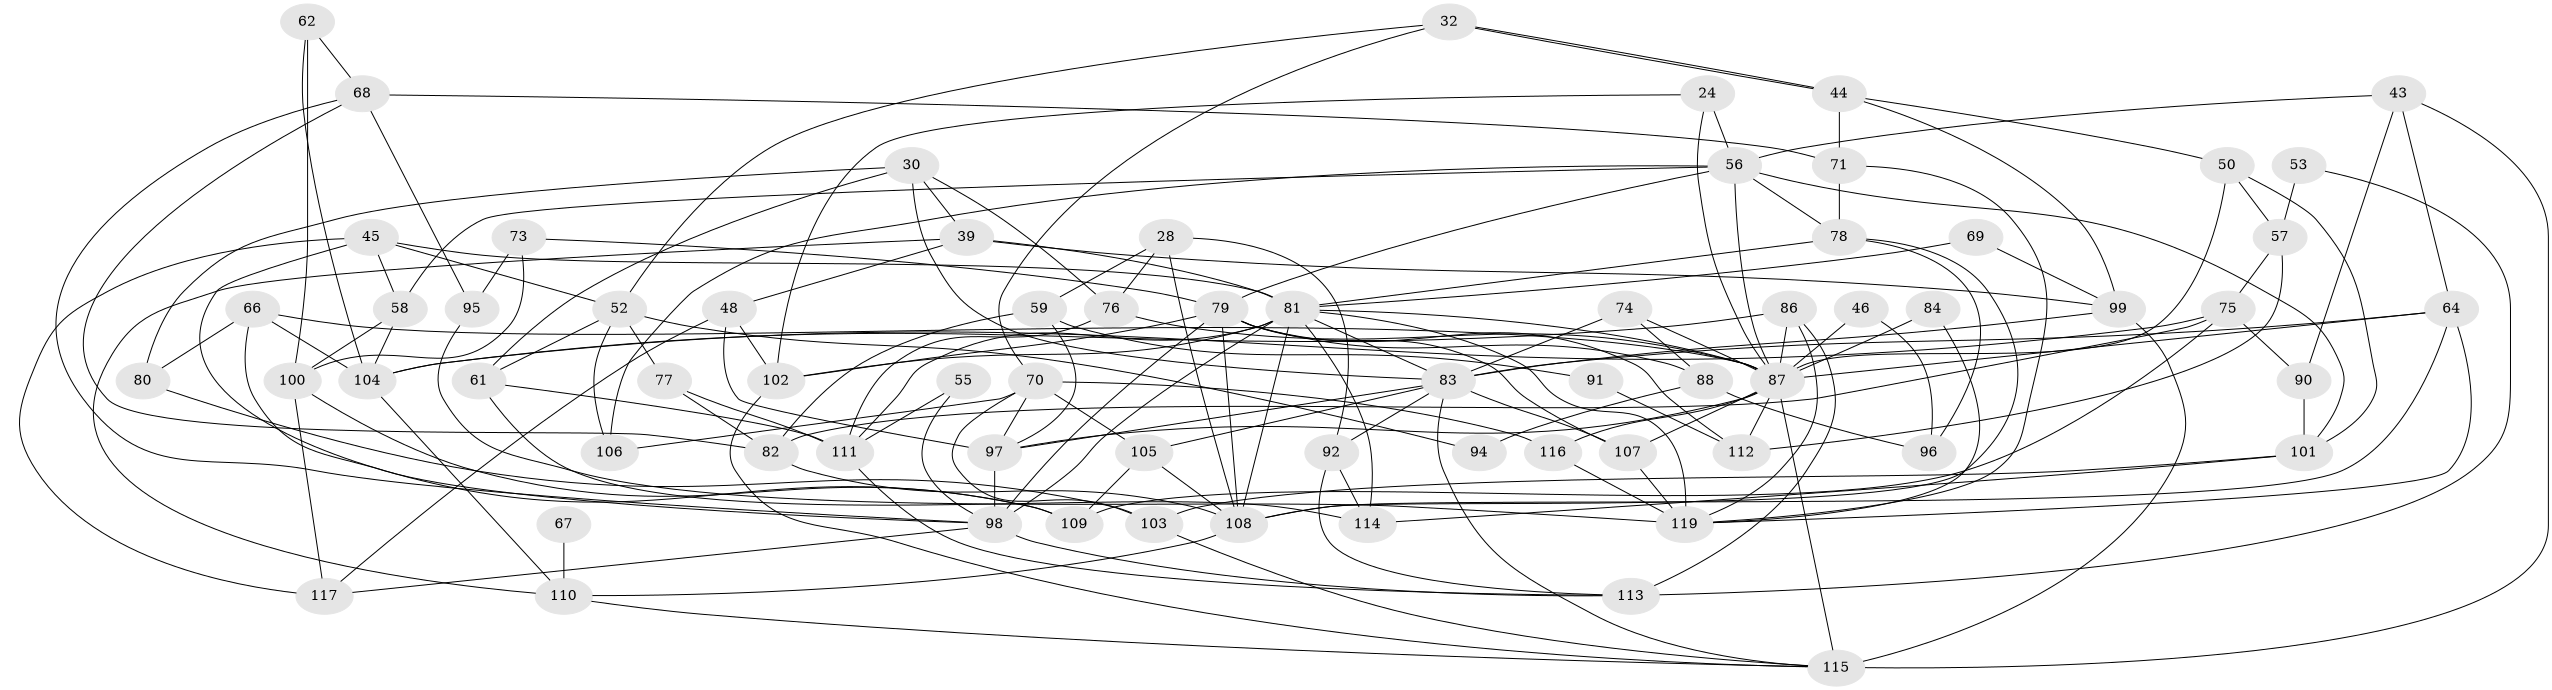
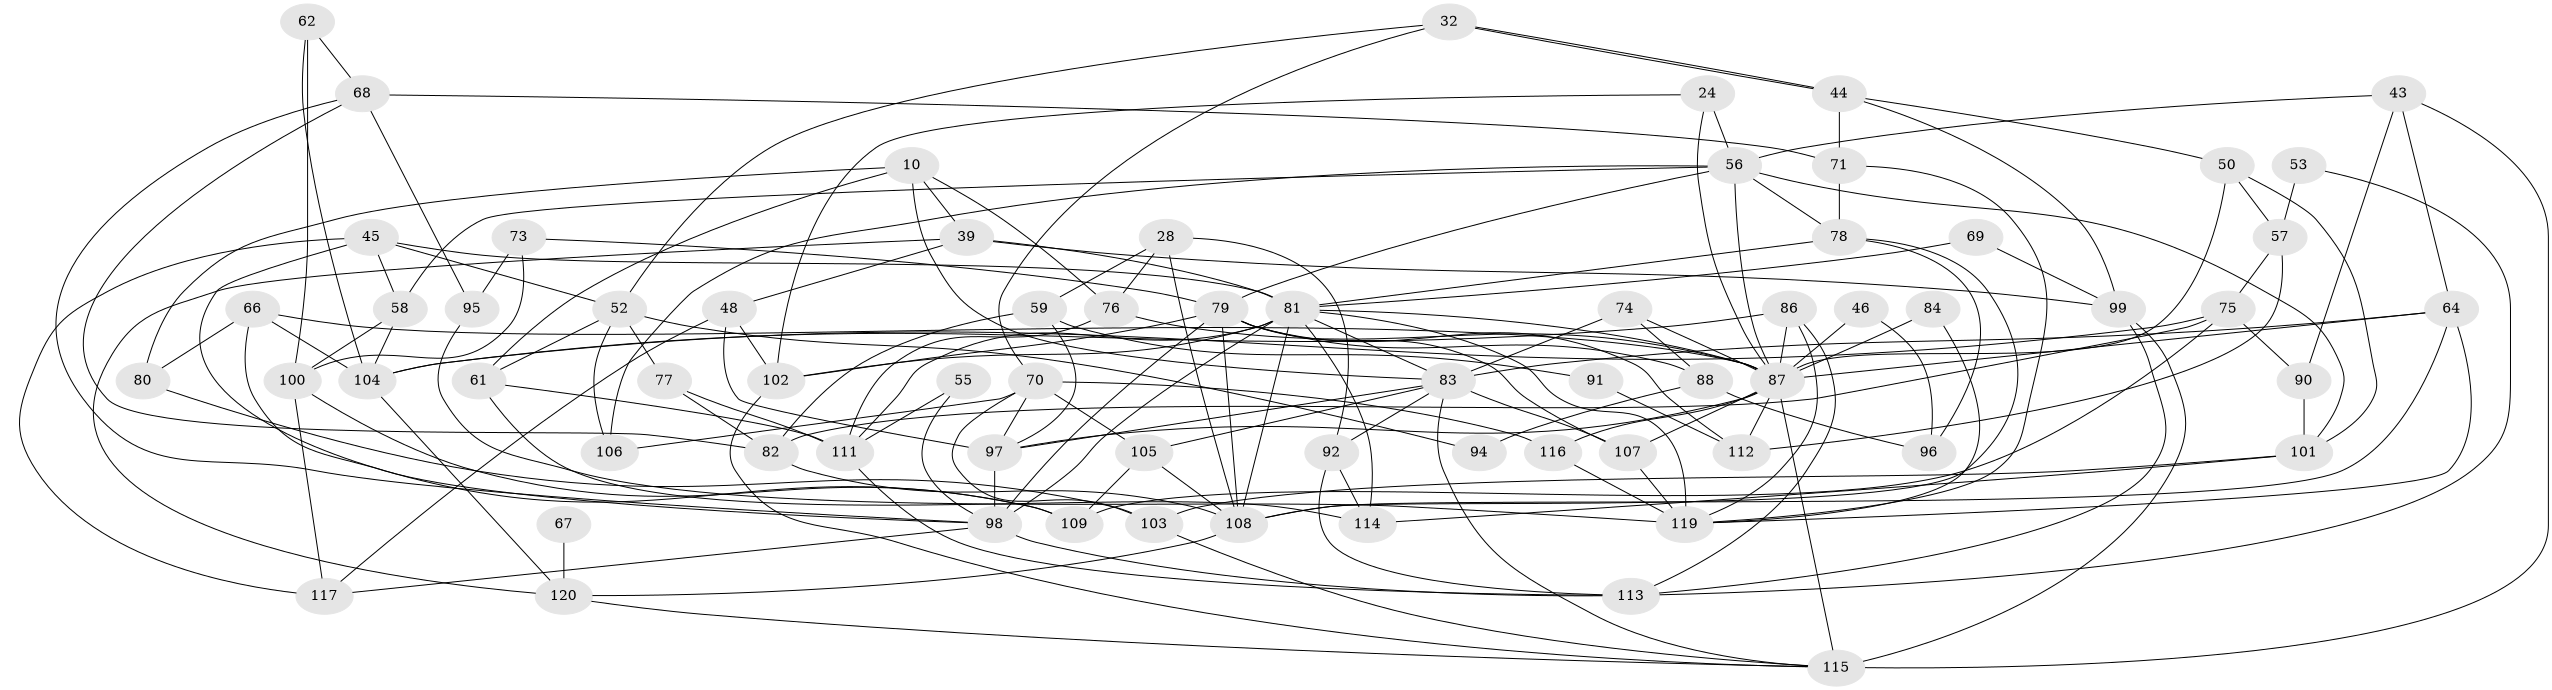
(912, 166) -> (912, 166)
(1861, 337) -> (1989, 543)
(564, 596) -> (564, 596)
